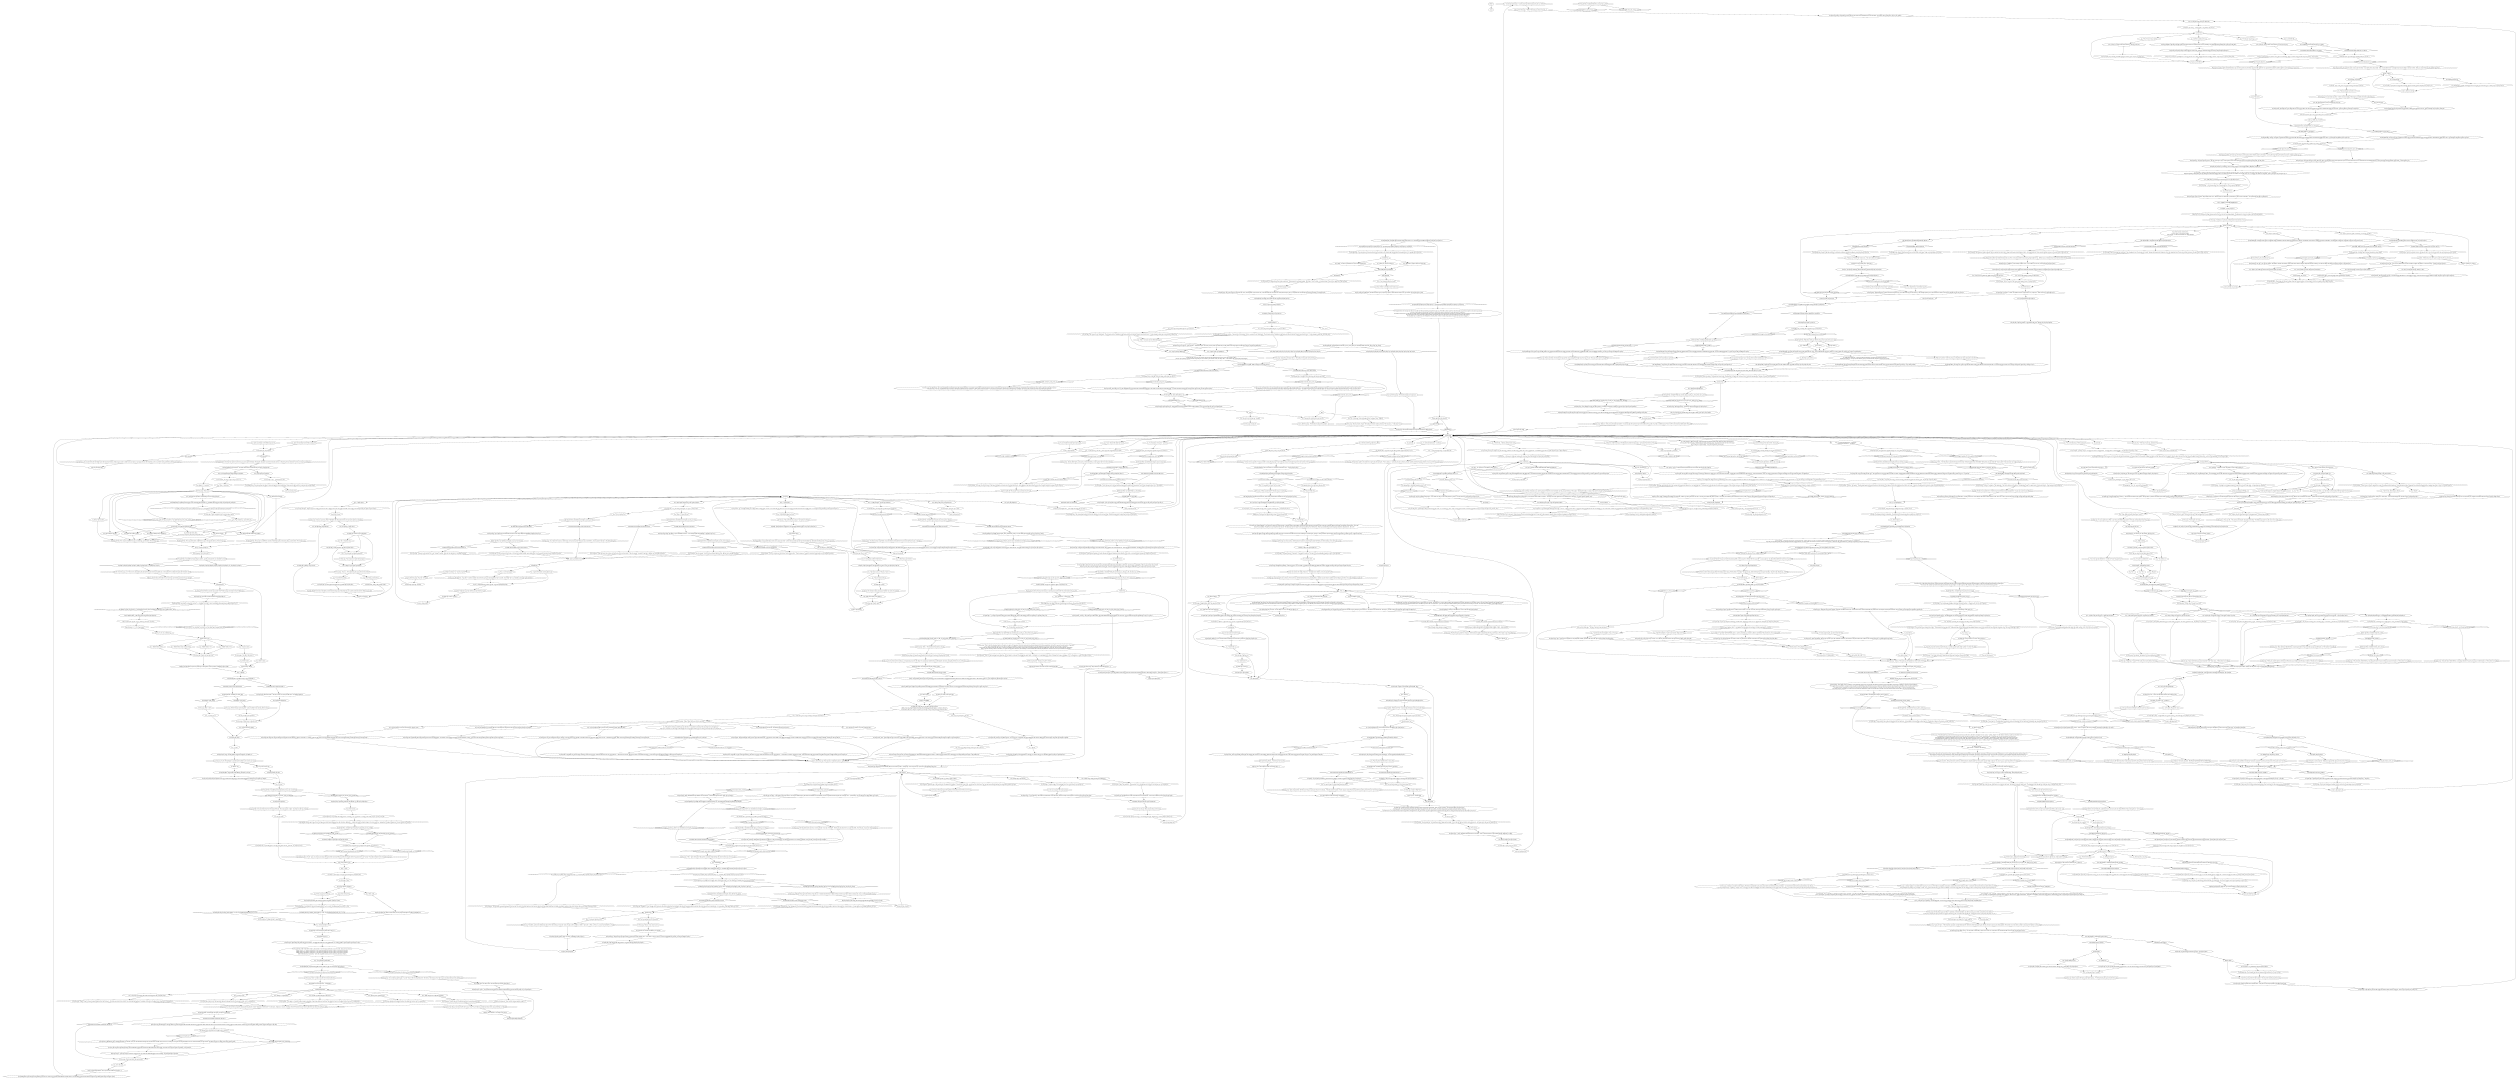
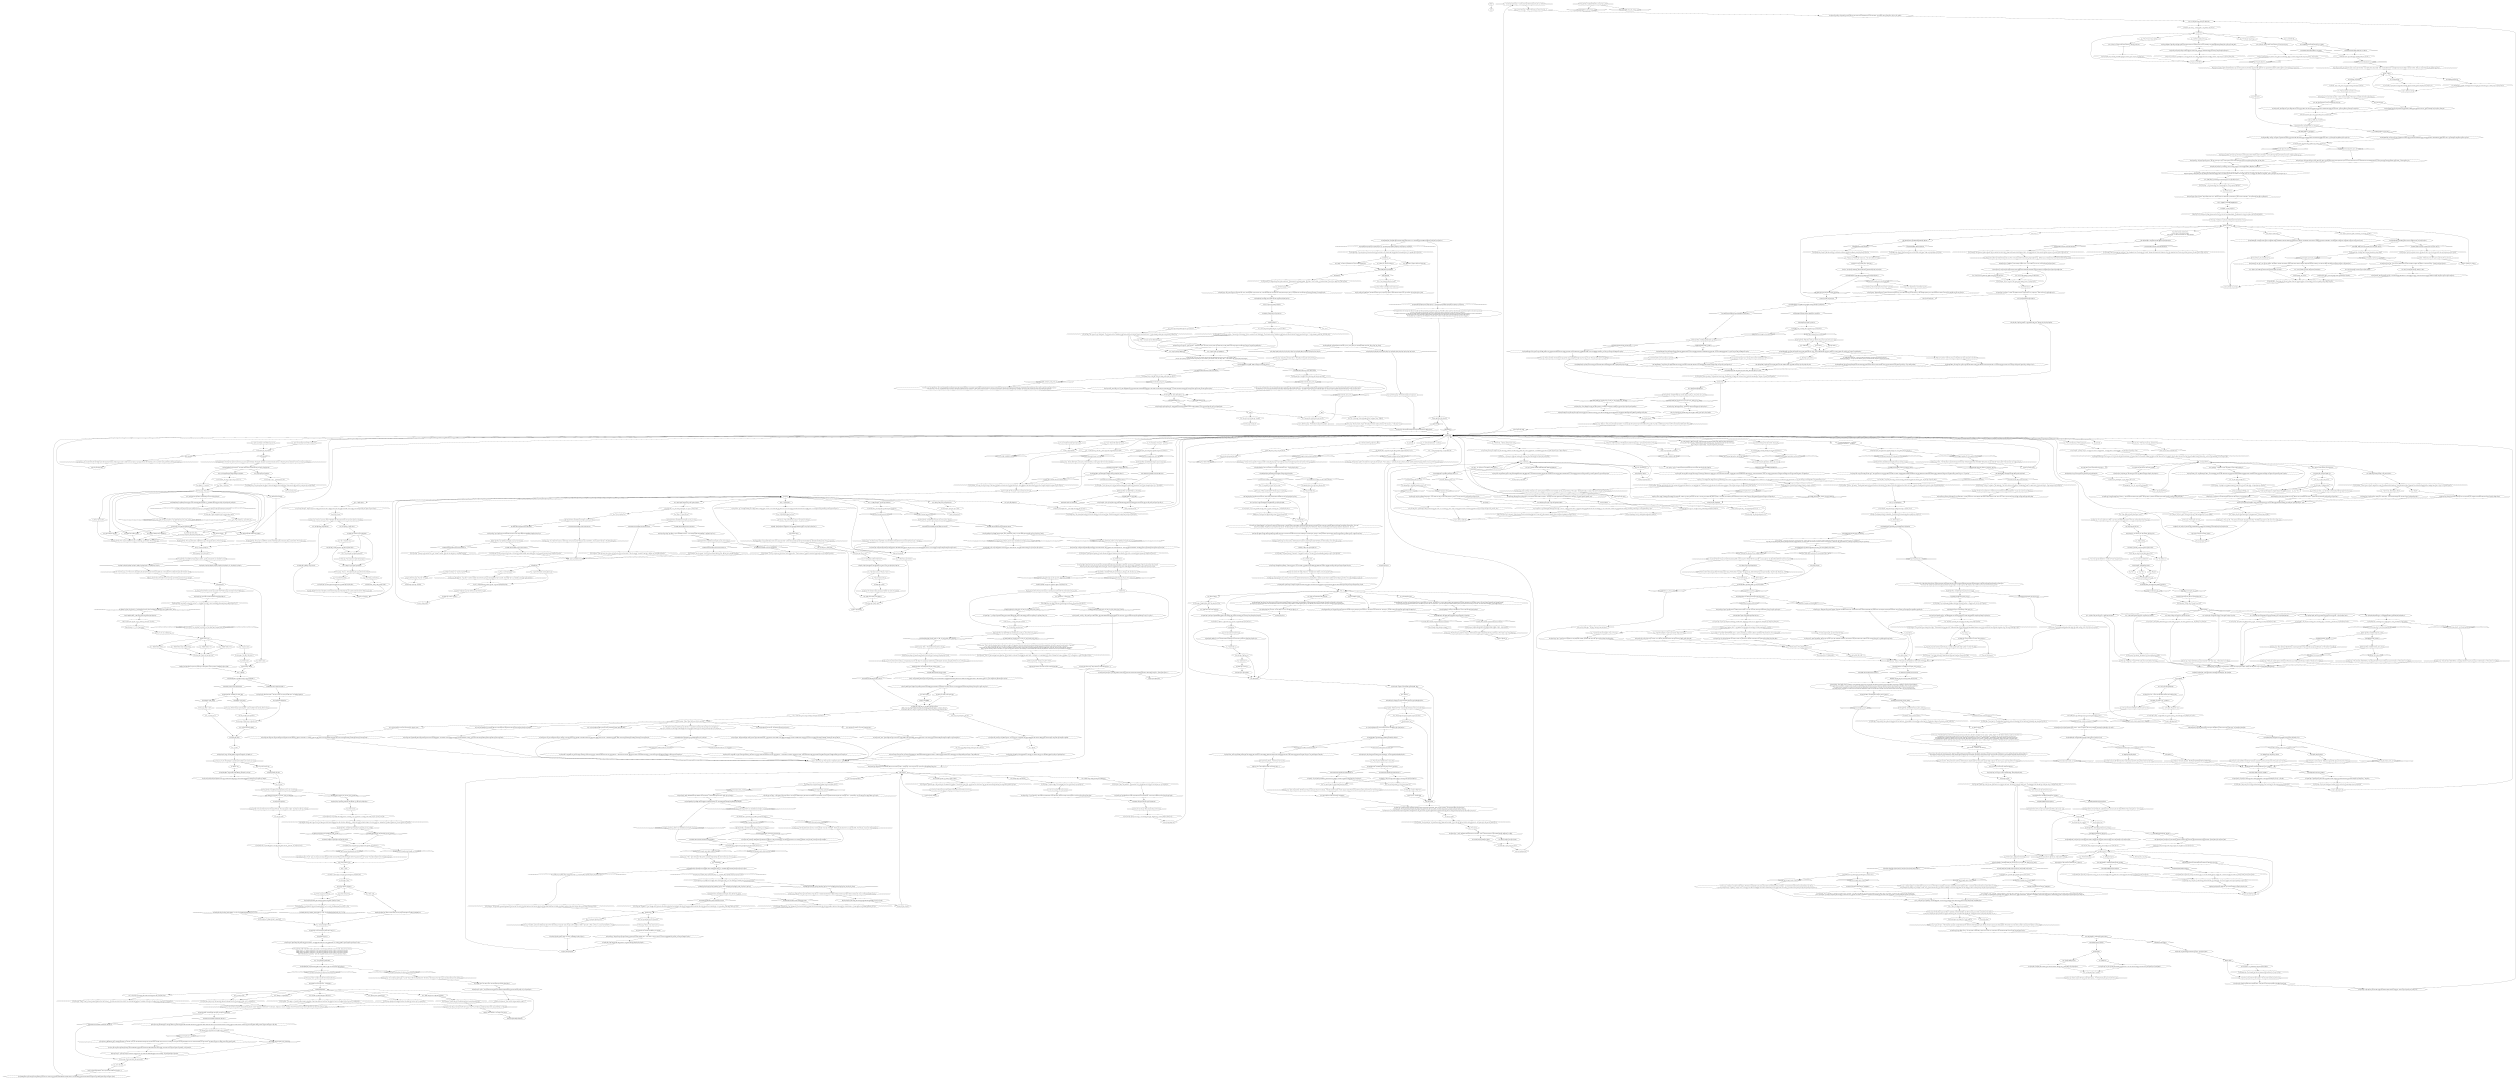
none -> (1481, 840)
